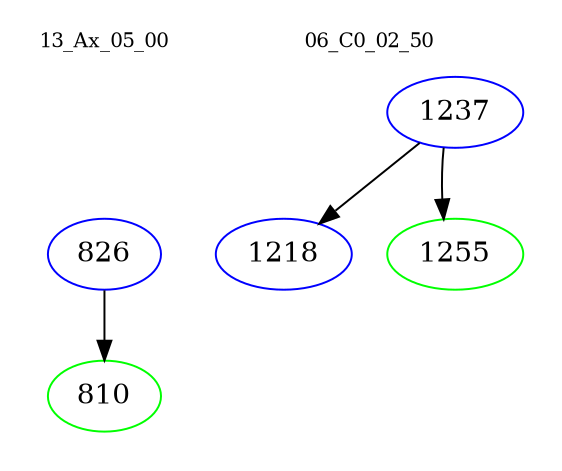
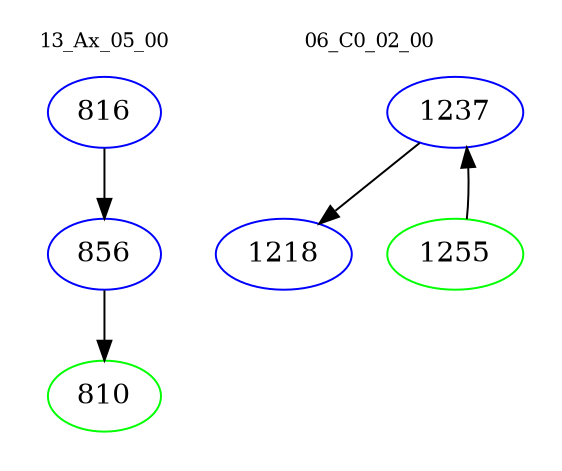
(370, 42) -> (370, 42)
none -> (104, 112)
(442, 173) -> (468, 194)
(104, 254) -> (104, 254)
